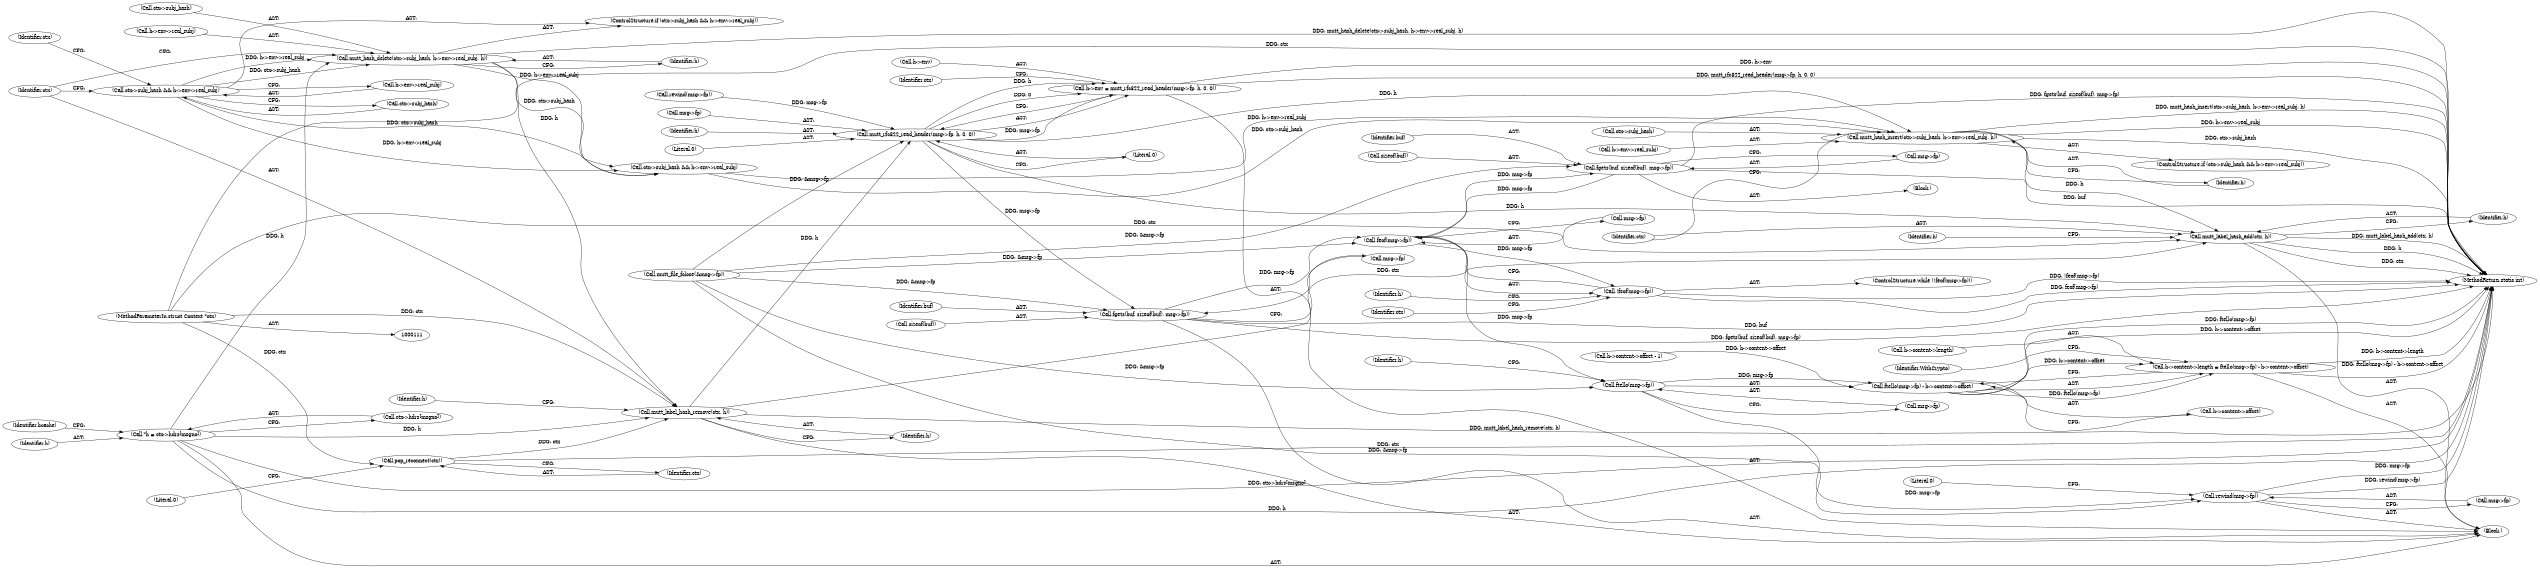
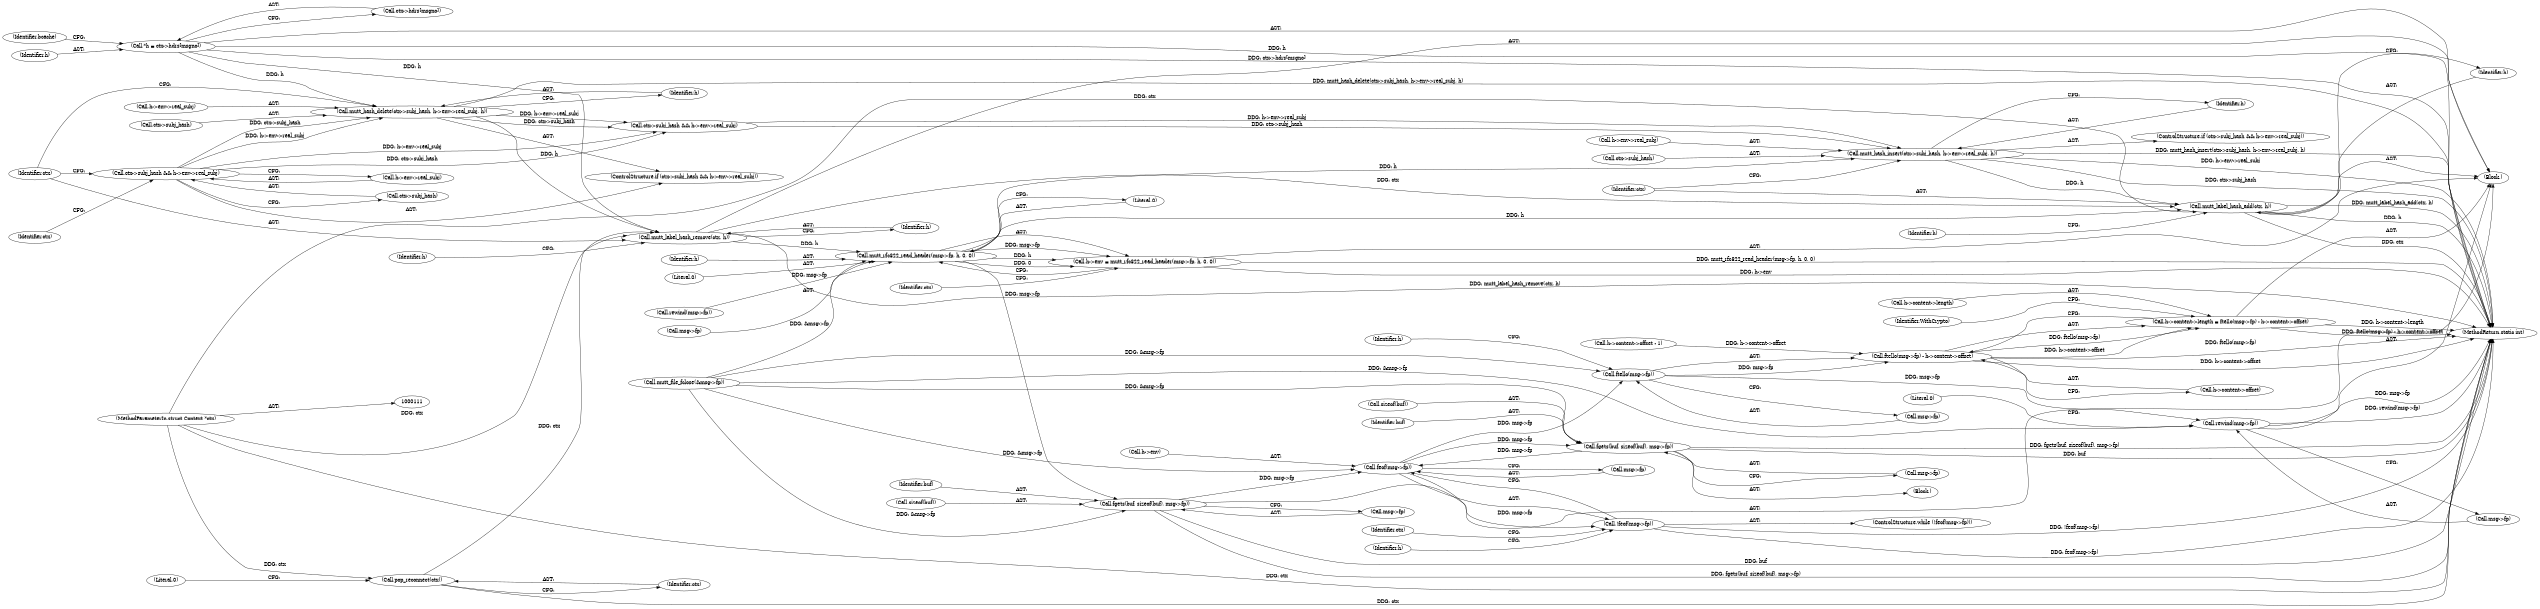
(1027, 69) -> (1260, 460)
